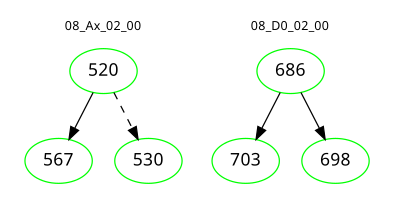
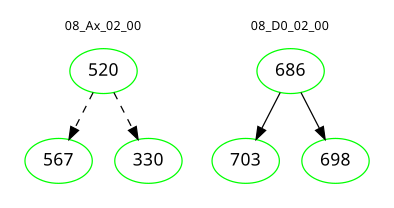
(84, 110) -> (84, 110)
(148, 161) -> (148, 161)
